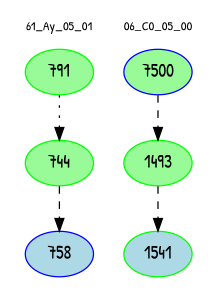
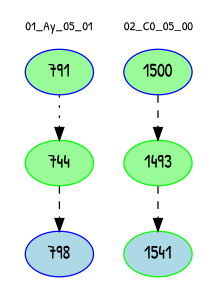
(59, 27) -> (59, 27)
(159, 27) -> (159, 27)
(59, 72) -> (59, 72)
(158, 72) -> (158, 72)
(59, 254) -> (59, 254)
